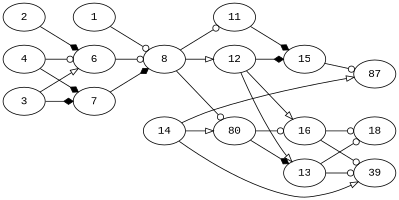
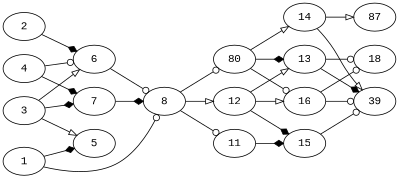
(337, 66) -> (337, 124)
(196, 131) -> (266, 40)
none -> (94, 143)
(337, 173) -> (335, 77)
